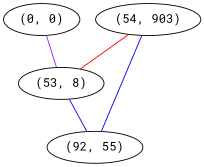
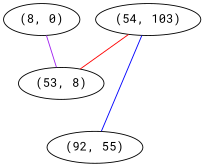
(42, 20) -> (42, 20)
(148, 20) -> (148, 20)
(78, 115) -> none
